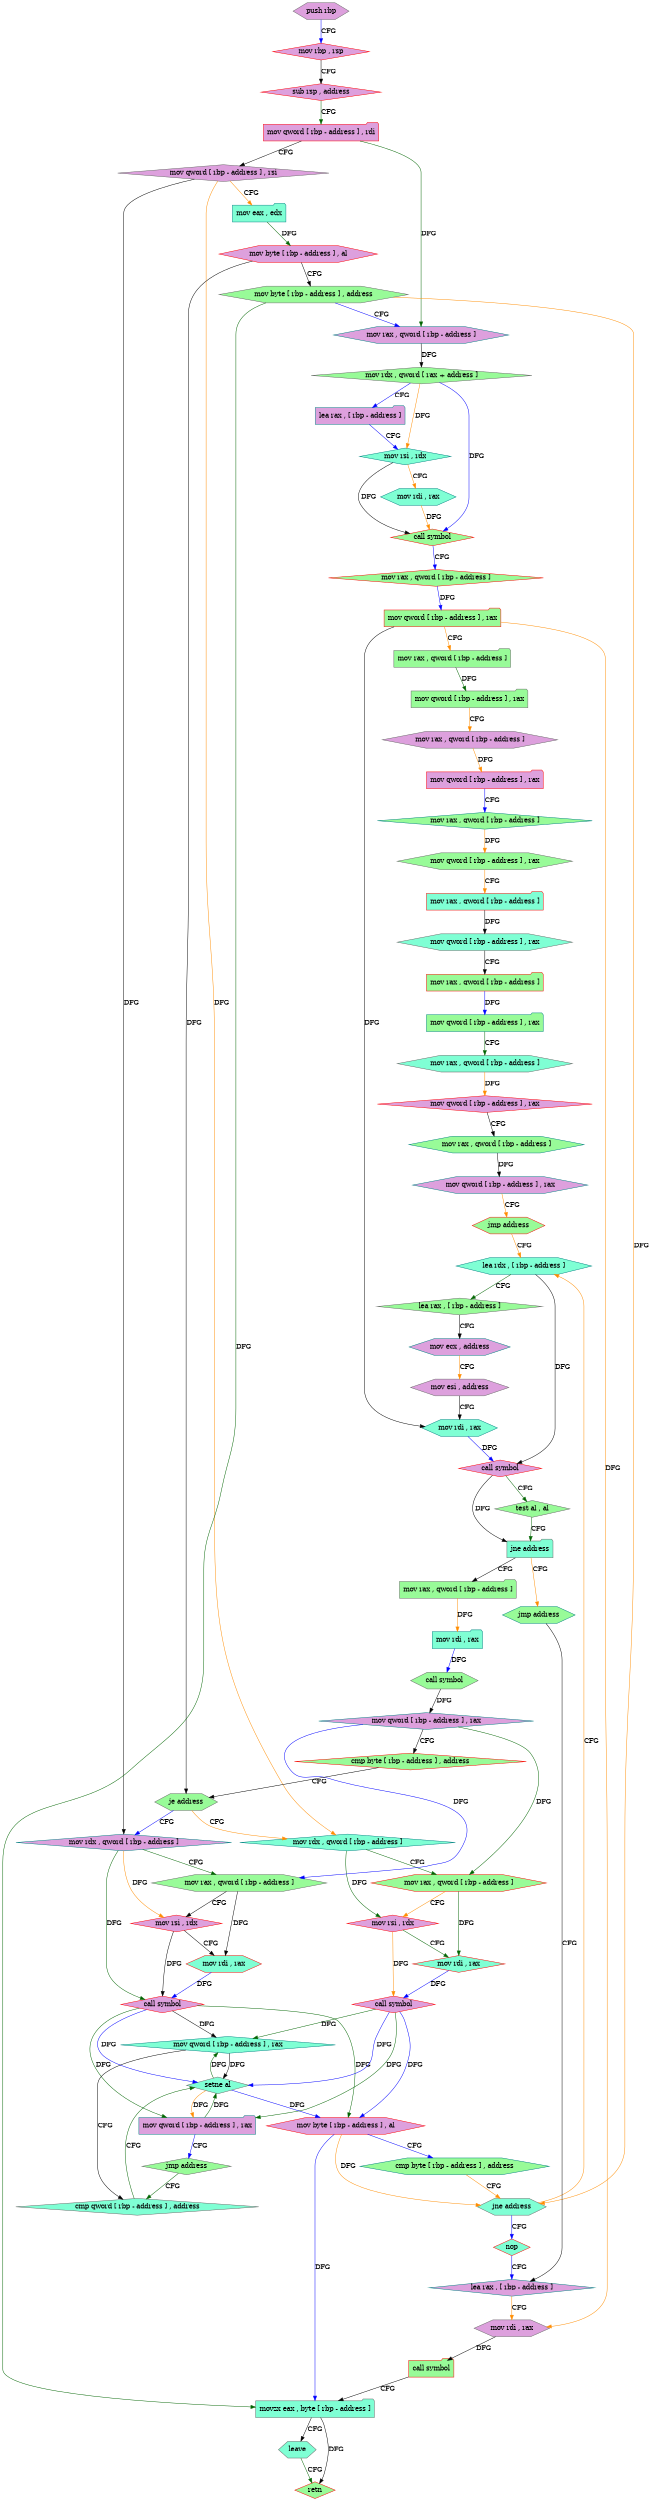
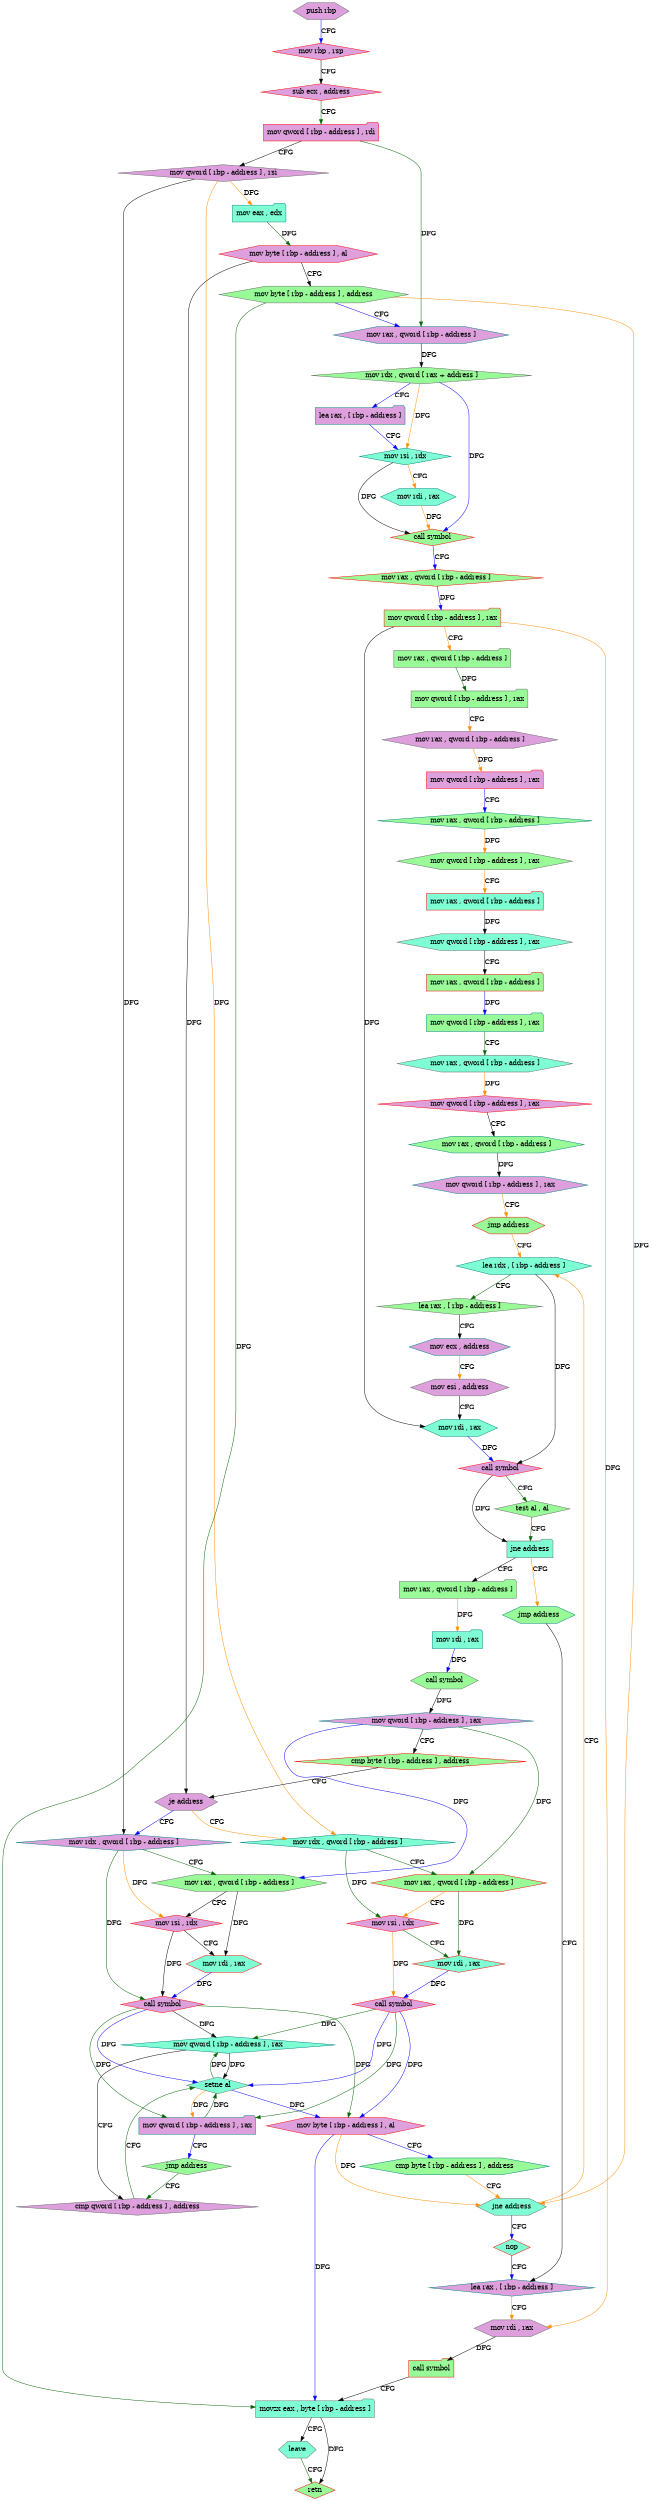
(321, 92) -> (321, 92)
(251, 193) -> (251, 193)
(186, 1802) -> (186, 1802)
(137, 2207) -> (137, 2207)
